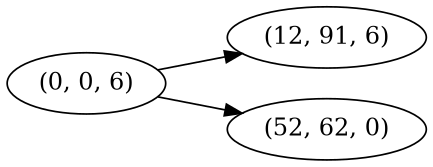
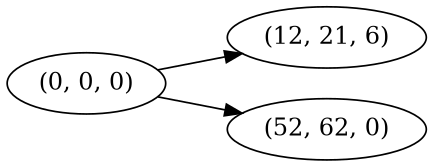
(327, 37) -> (327, 37)
(86, 83) -> (86, 83)
